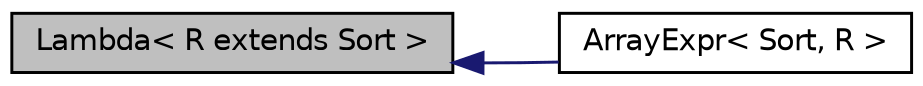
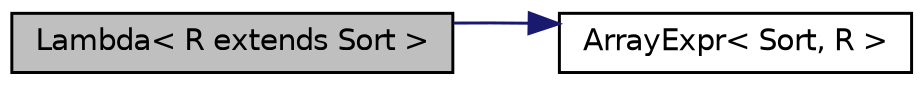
(521, 63) -> (491, 23)
